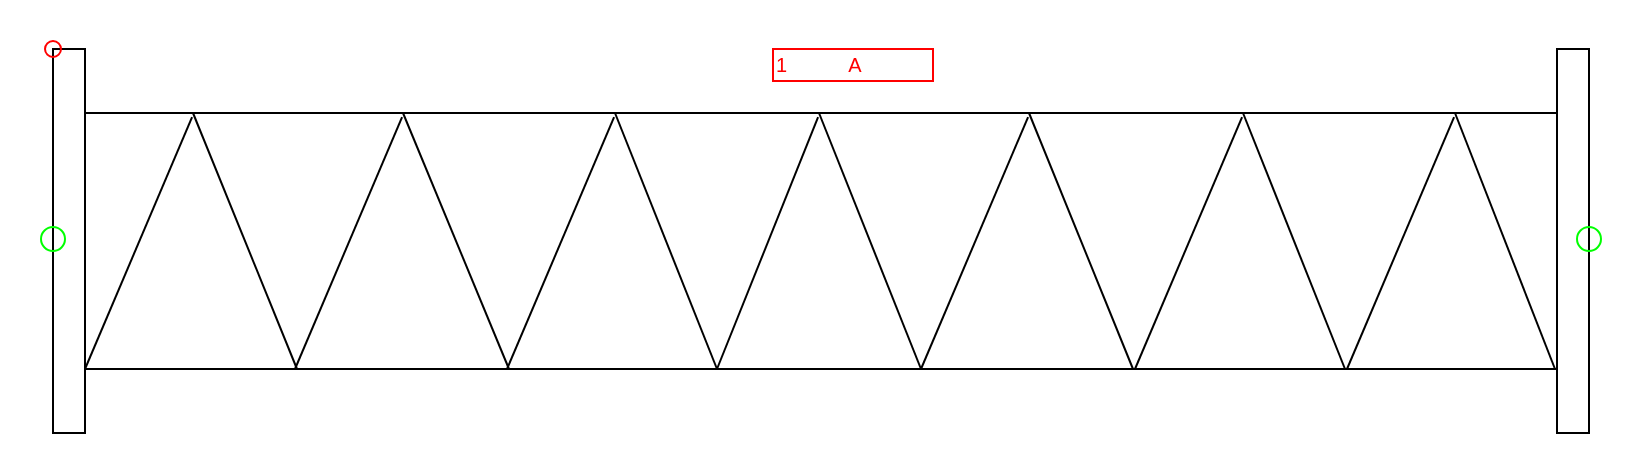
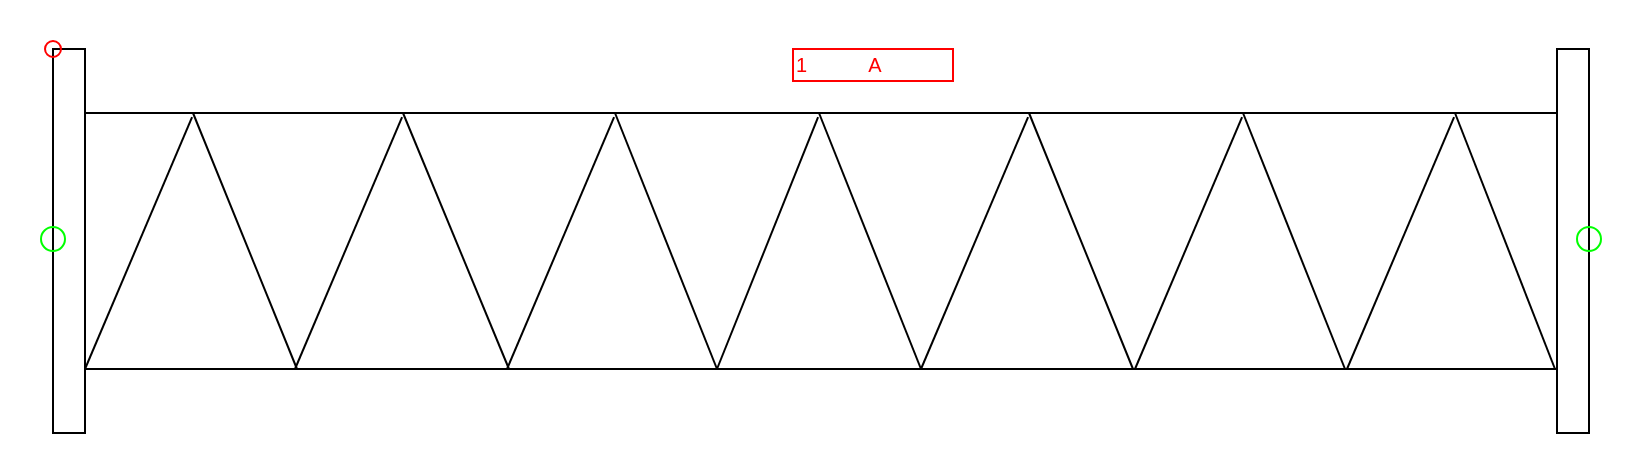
(853, 65) -> (873, 65)
